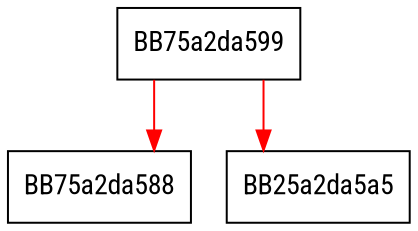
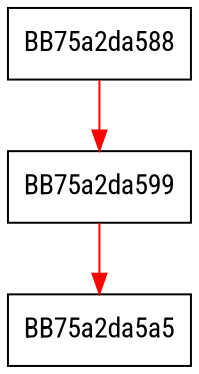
(154, 105) -> (99, 105)
(318, 187) -> (99, 330)
